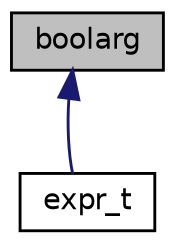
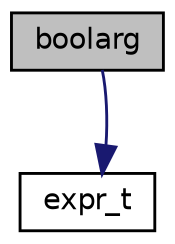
(68, 137) -> (106, 108)
